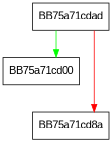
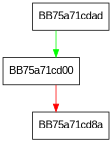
(94, 67) -> (56, 95)
